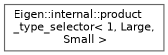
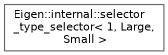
(84, 28) -> (84, 28)
